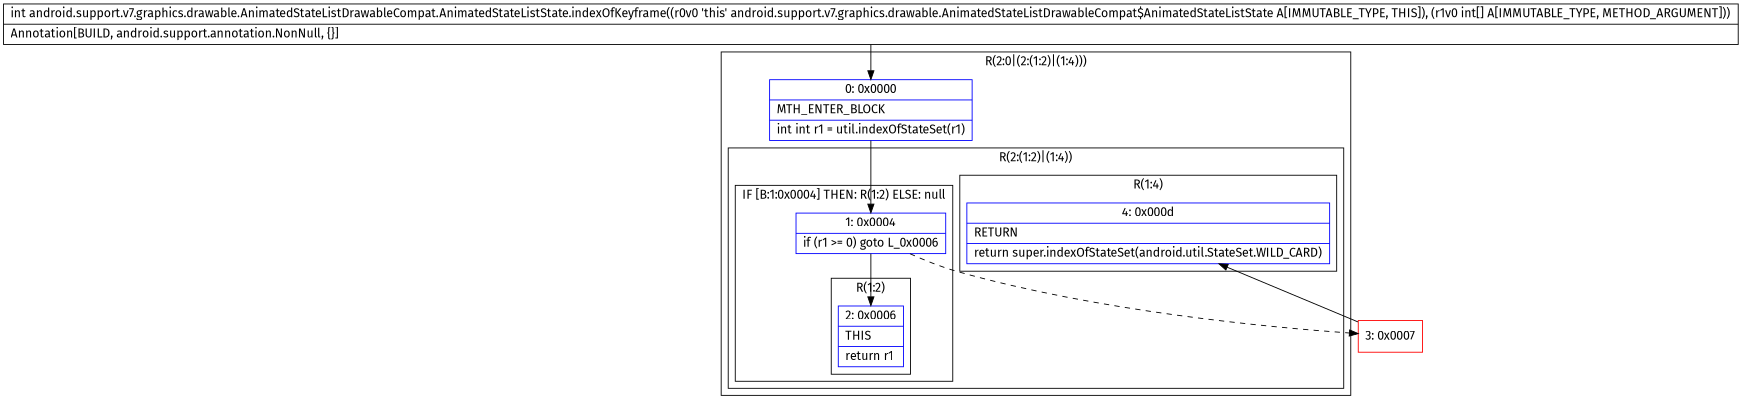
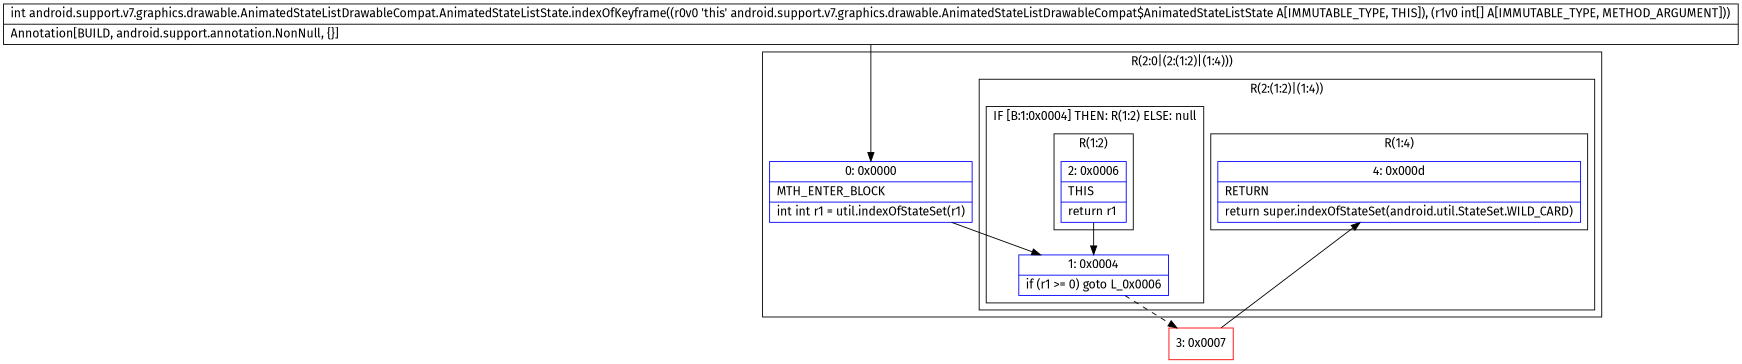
(871, 272) -> (1094, 235)
